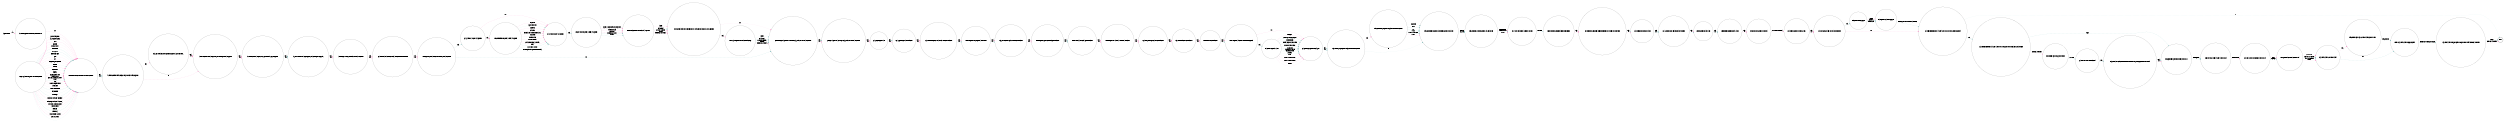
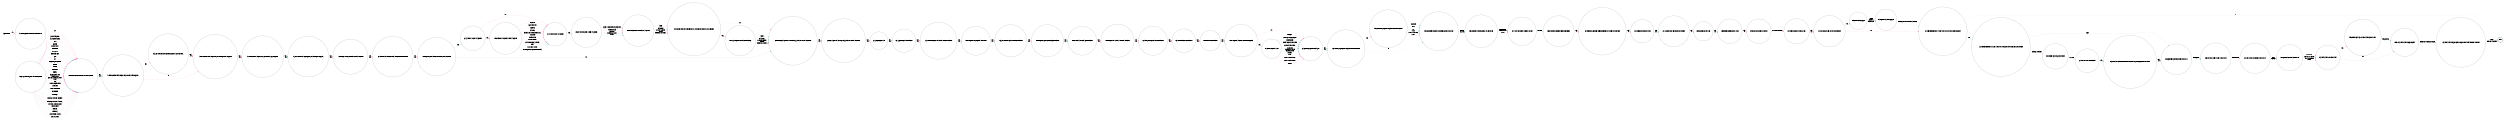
(506, 38) -> (506, 38)
